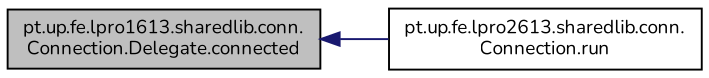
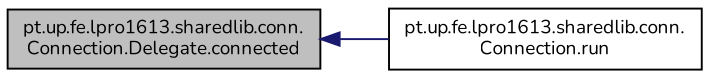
(545, 39) -> (545, 39)
